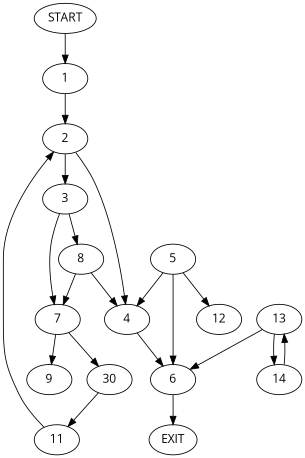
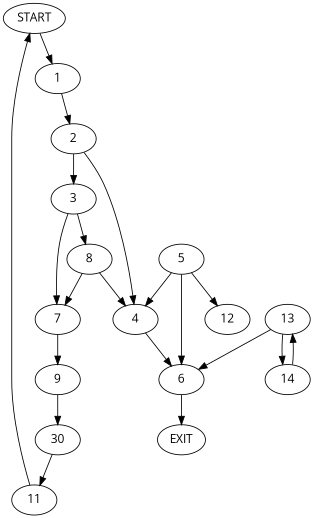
(3, 293) -> (12, 264)
(81, 346) -> (58, 406)
